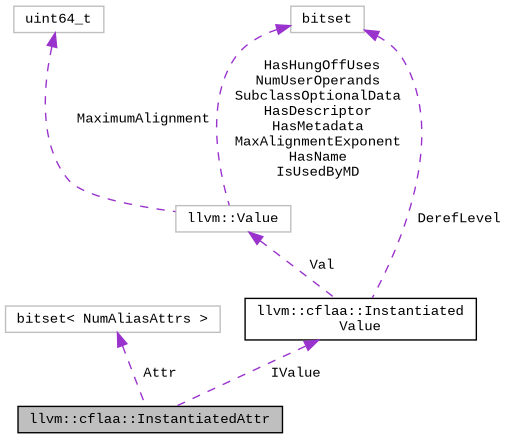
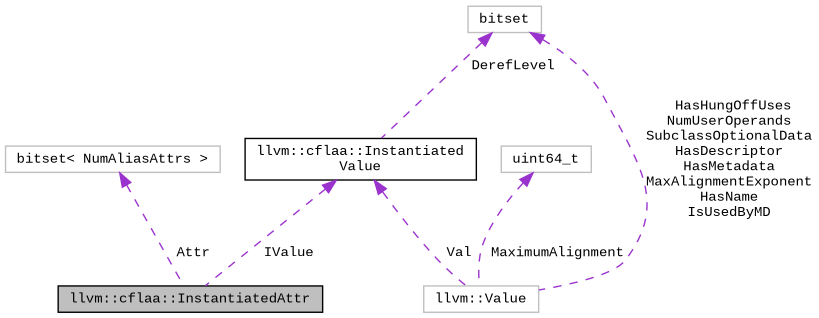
(298, 270) -> (422, 242)
